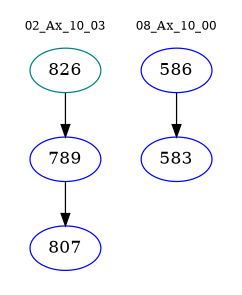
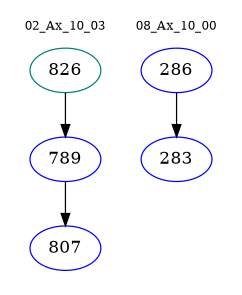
(177, 70) -> (177, 70)
(177, 159) -> (177, 159)
